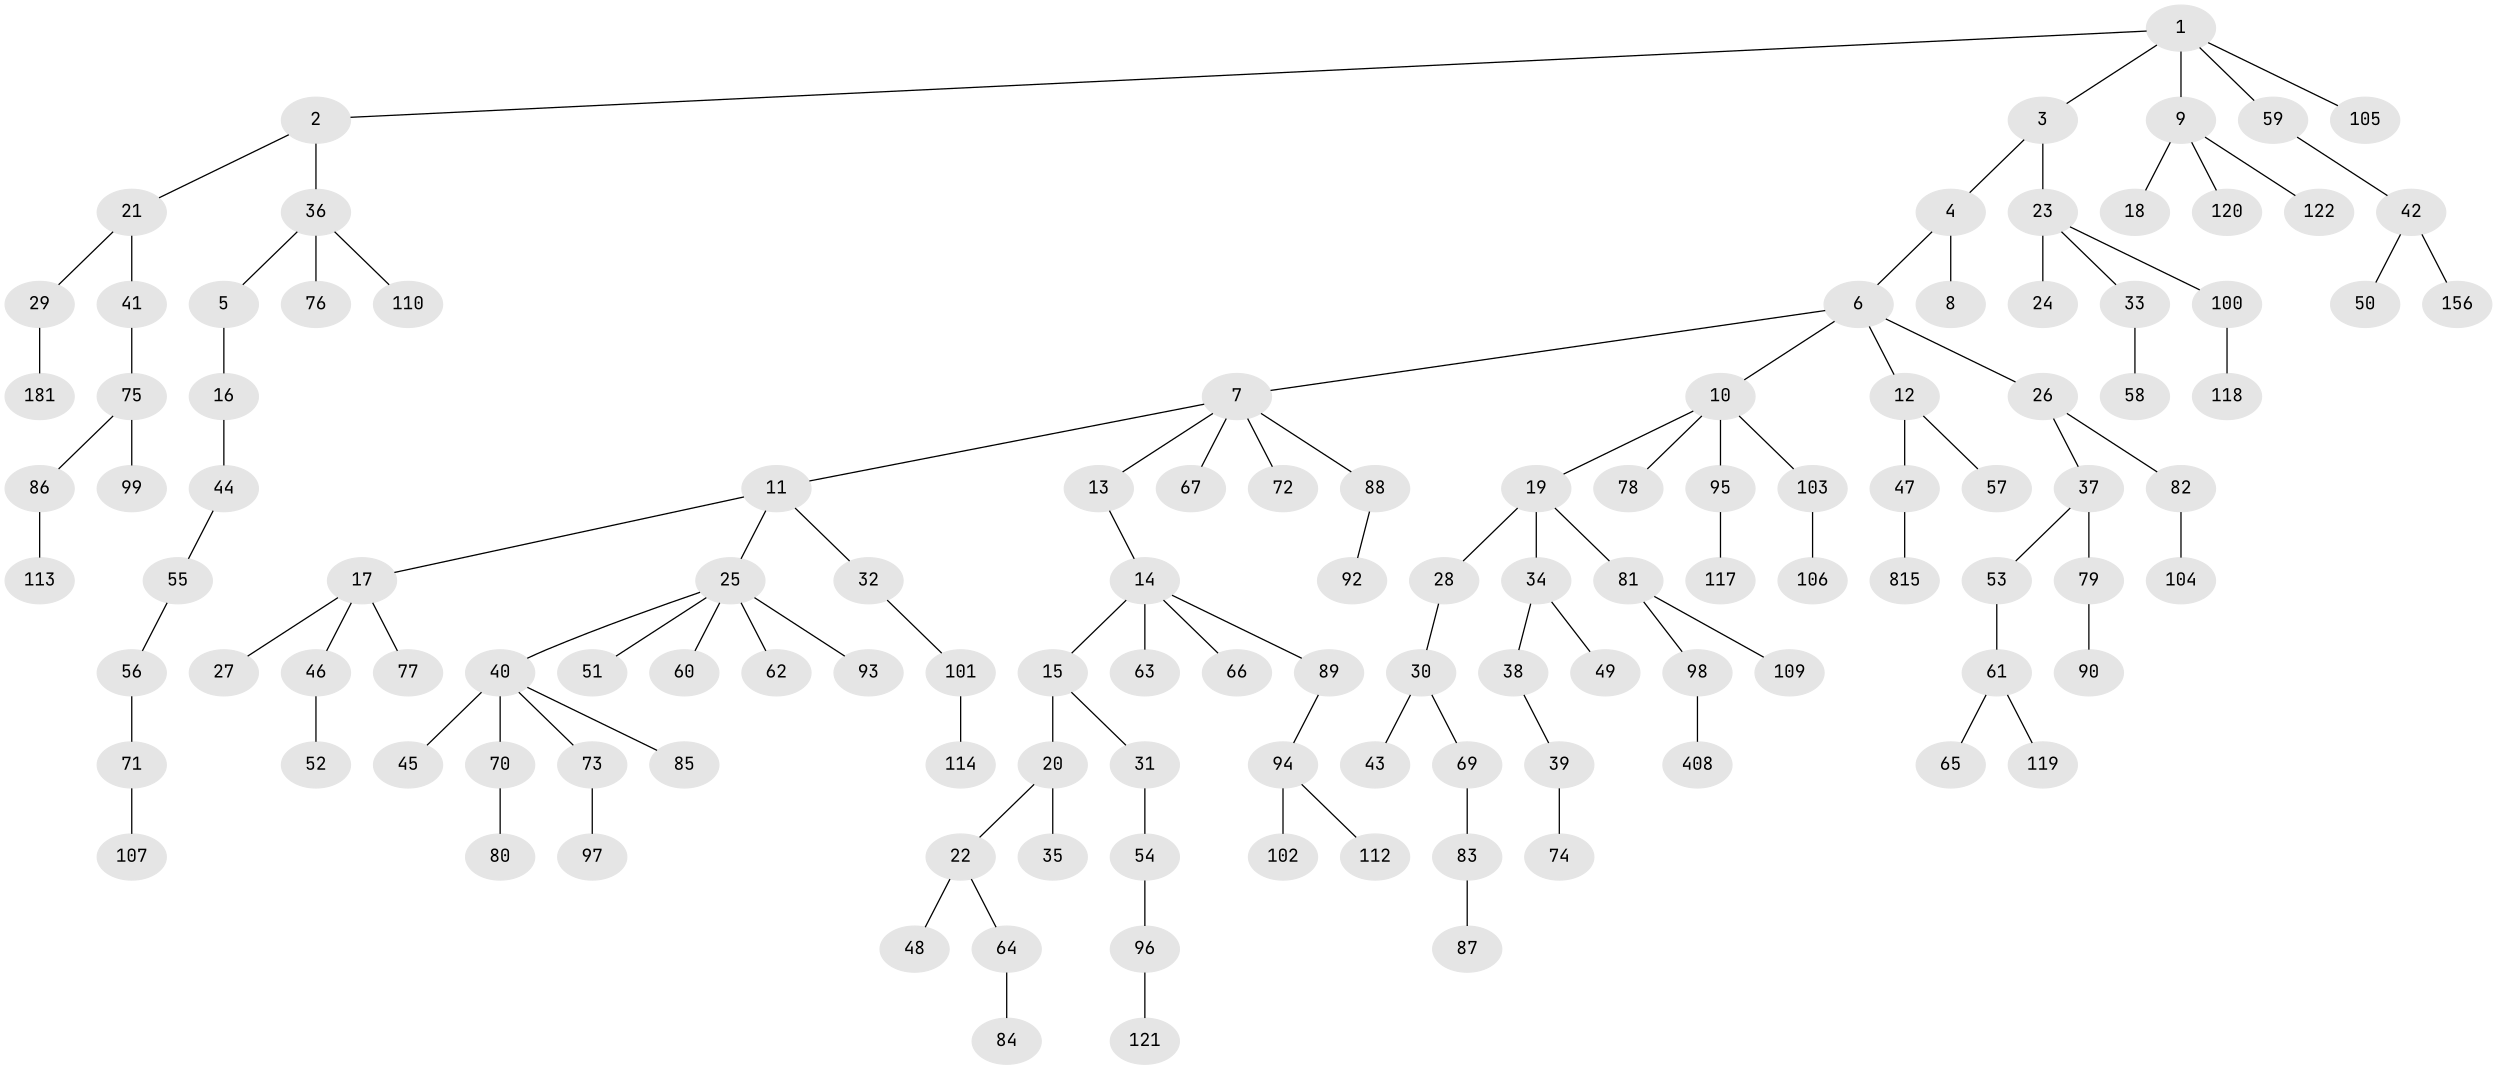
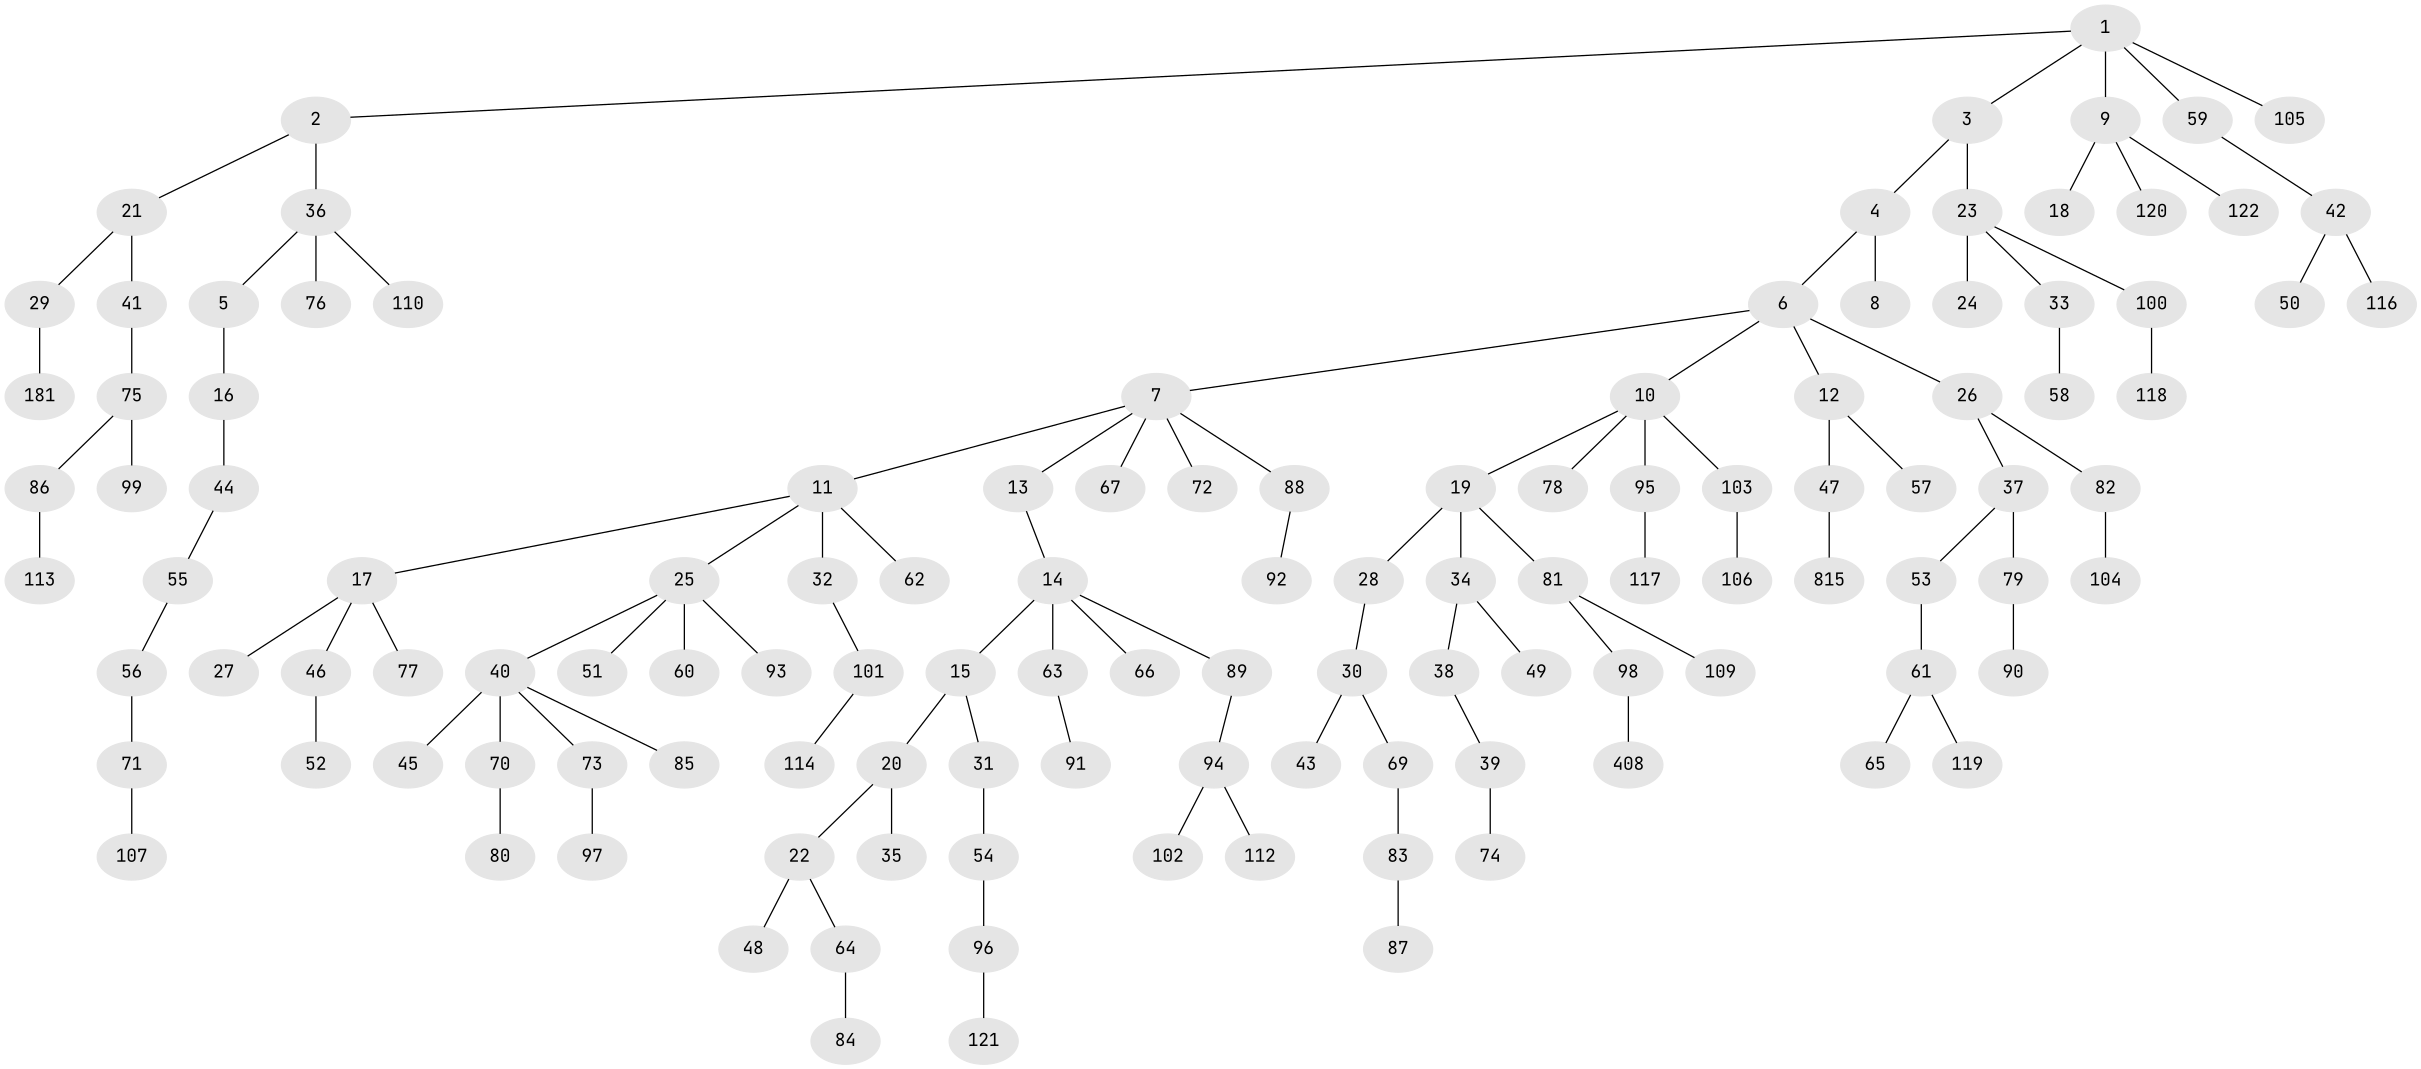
(2457, 304) -> (2382, 304)
(753, 627) -> (868, 535)
none -> (1076, 765)
